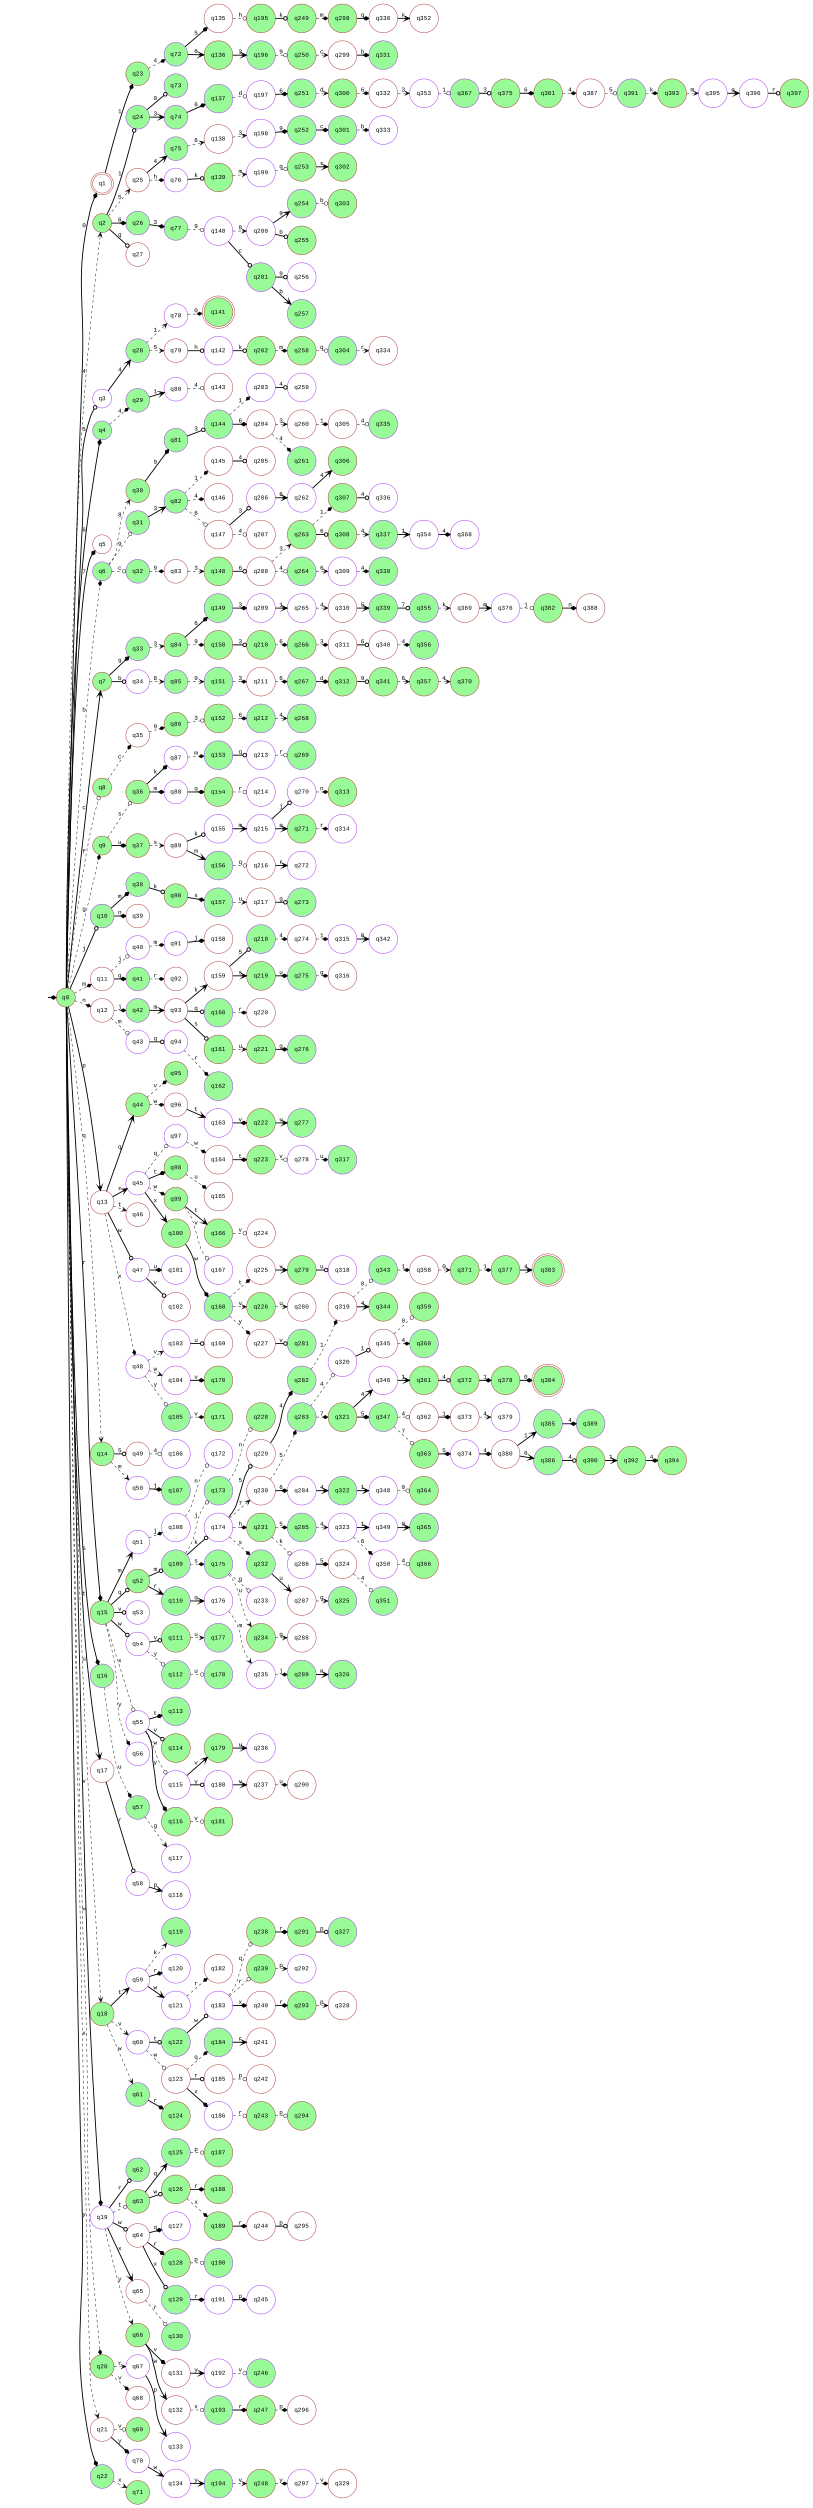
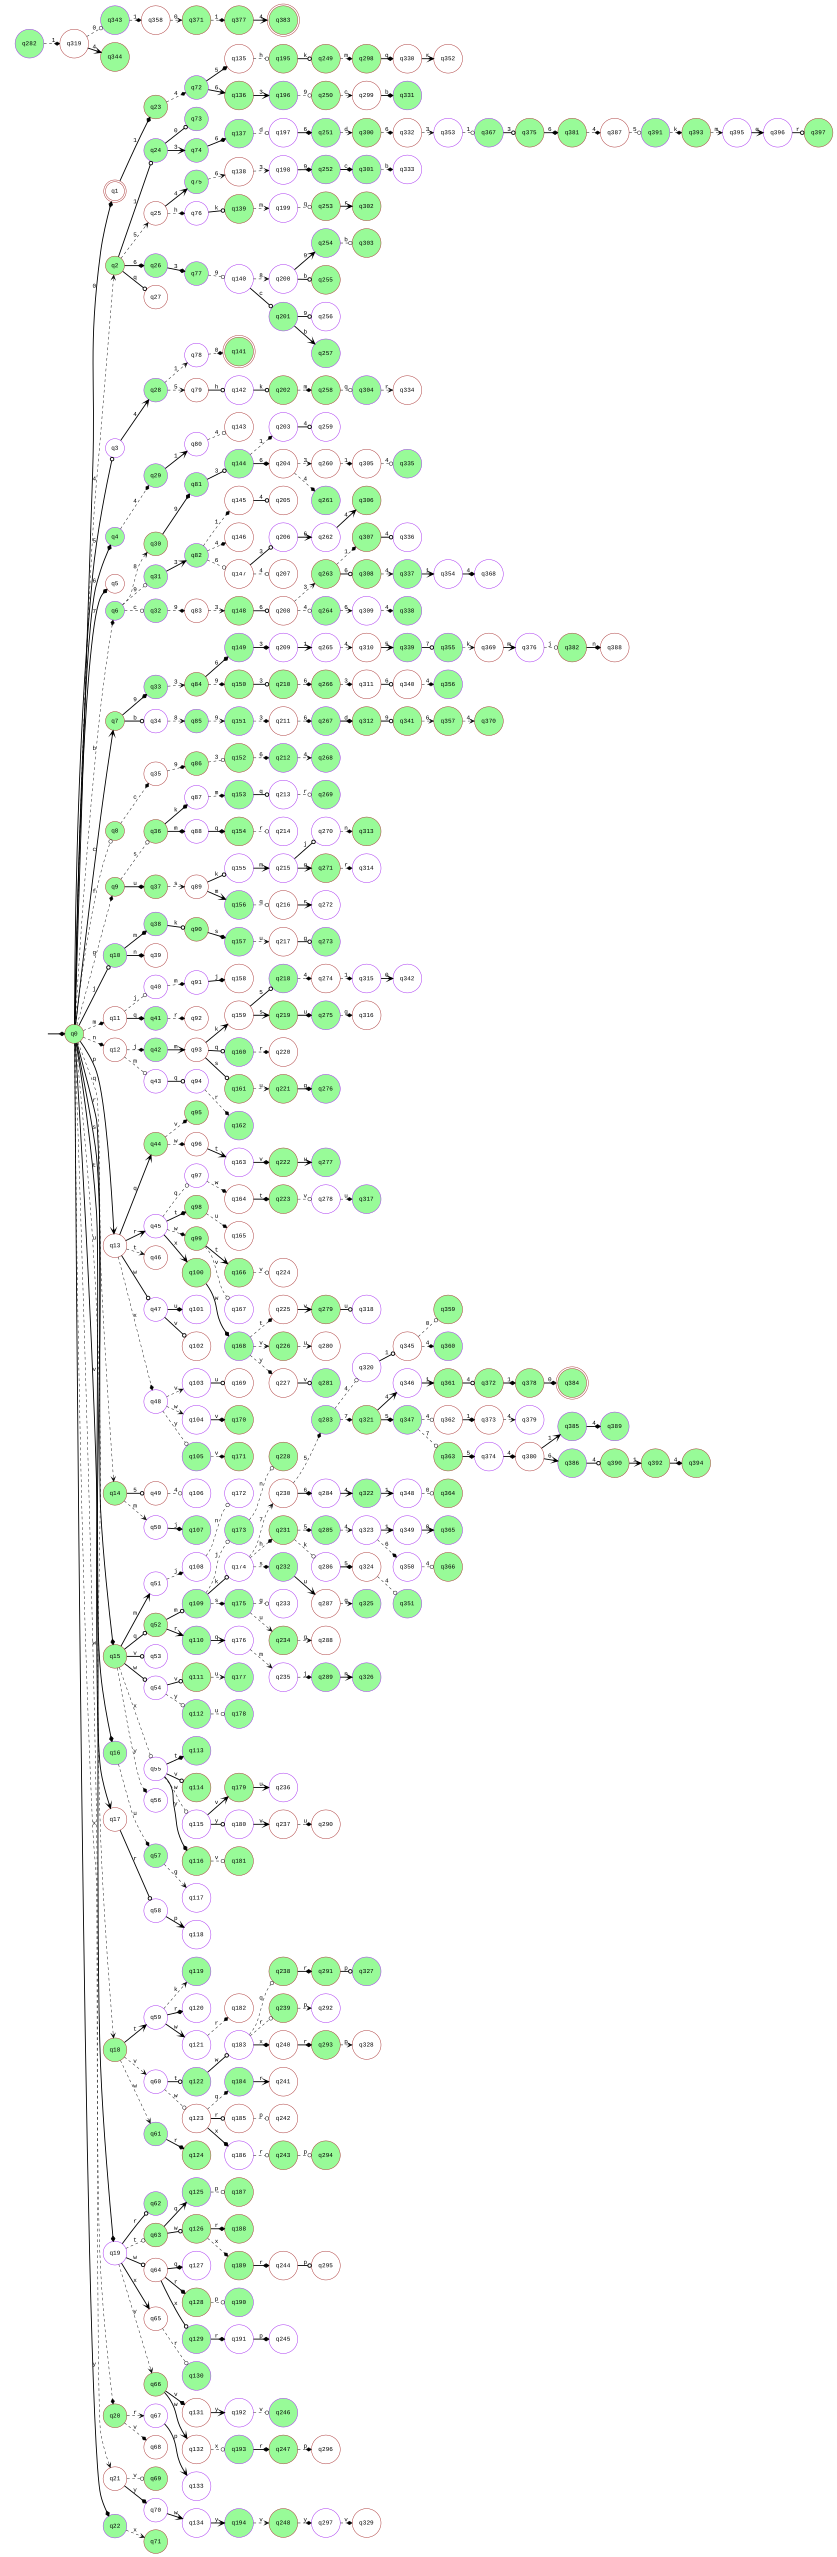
(261, 1454) -> none
